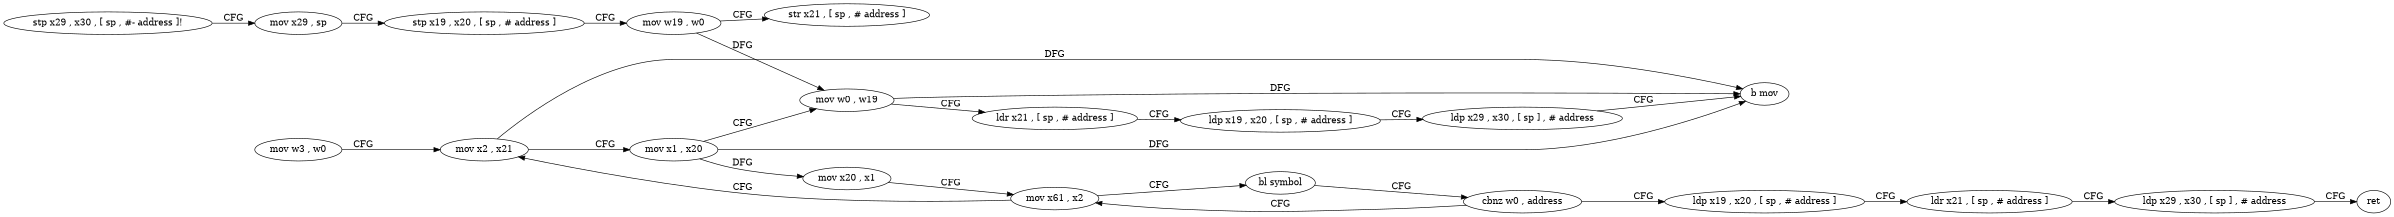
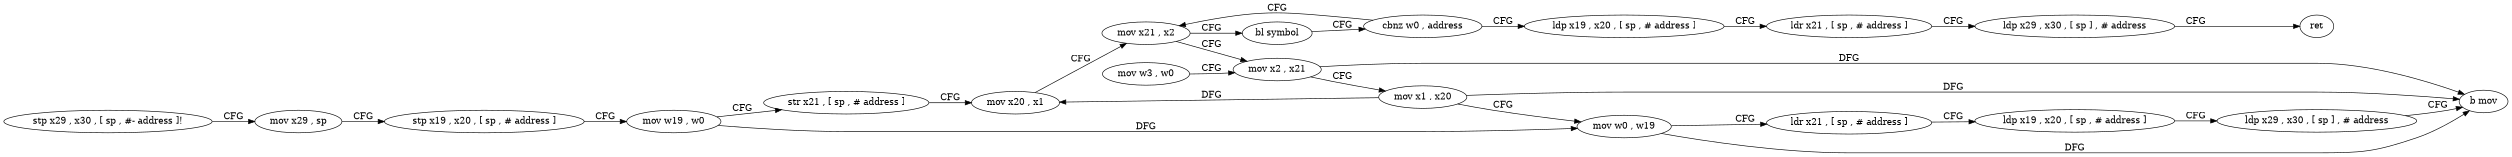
none -> (947, 103)
(1055, 199) -> (1146, 33)
